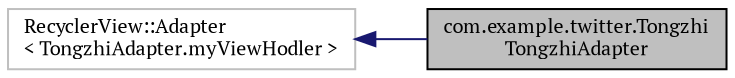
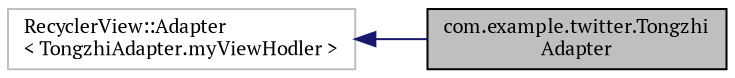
(577, 39) -> (577, 39)
